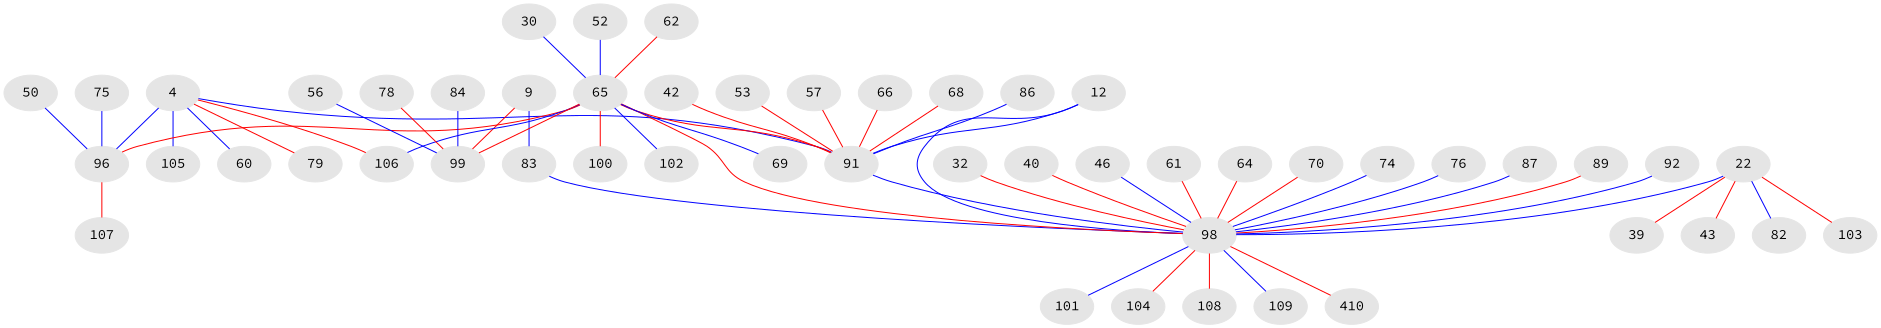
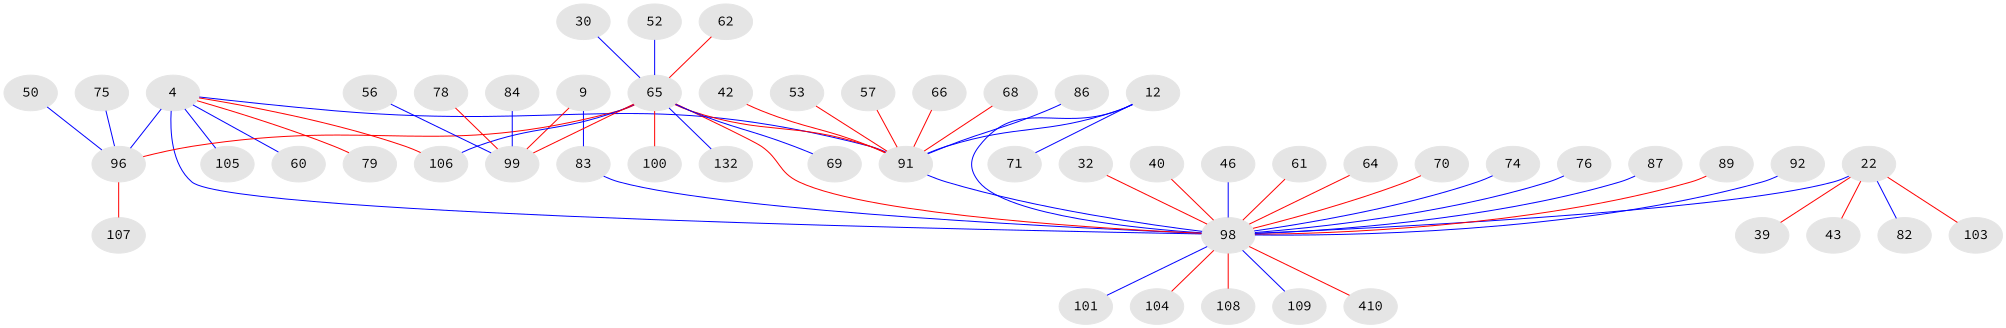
(671, 164) -> (726, 164)
none -> (1015, 164)
none -> (657, 220)
